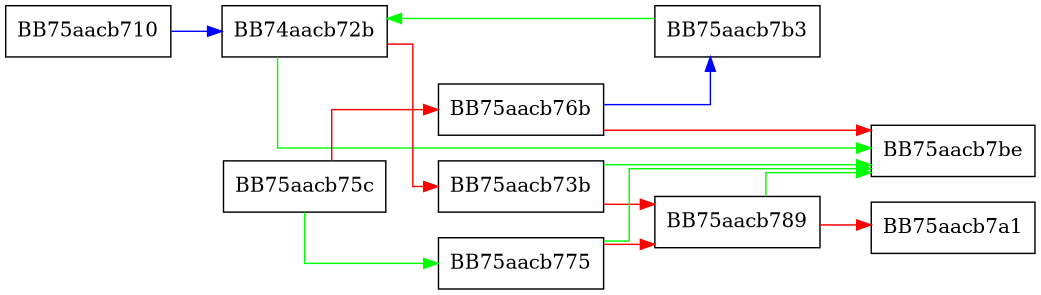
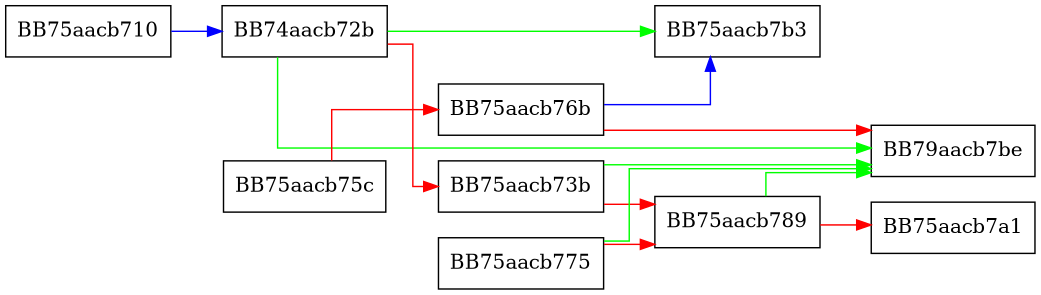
(528, 19) -> (514, 31)
(953, 151) -> (953, 151)
(339, 263) -> none
